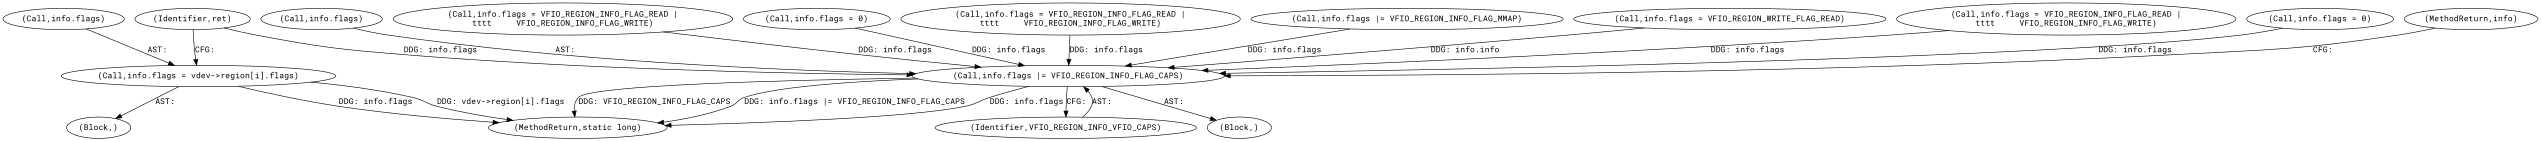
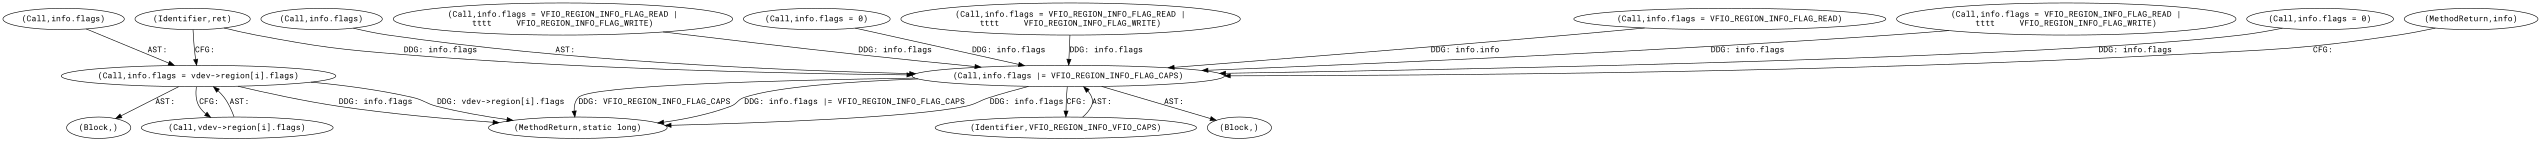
(1407, 19) -> none
(1730, 19) -> (1730, 19)
none -> (237, 128)
